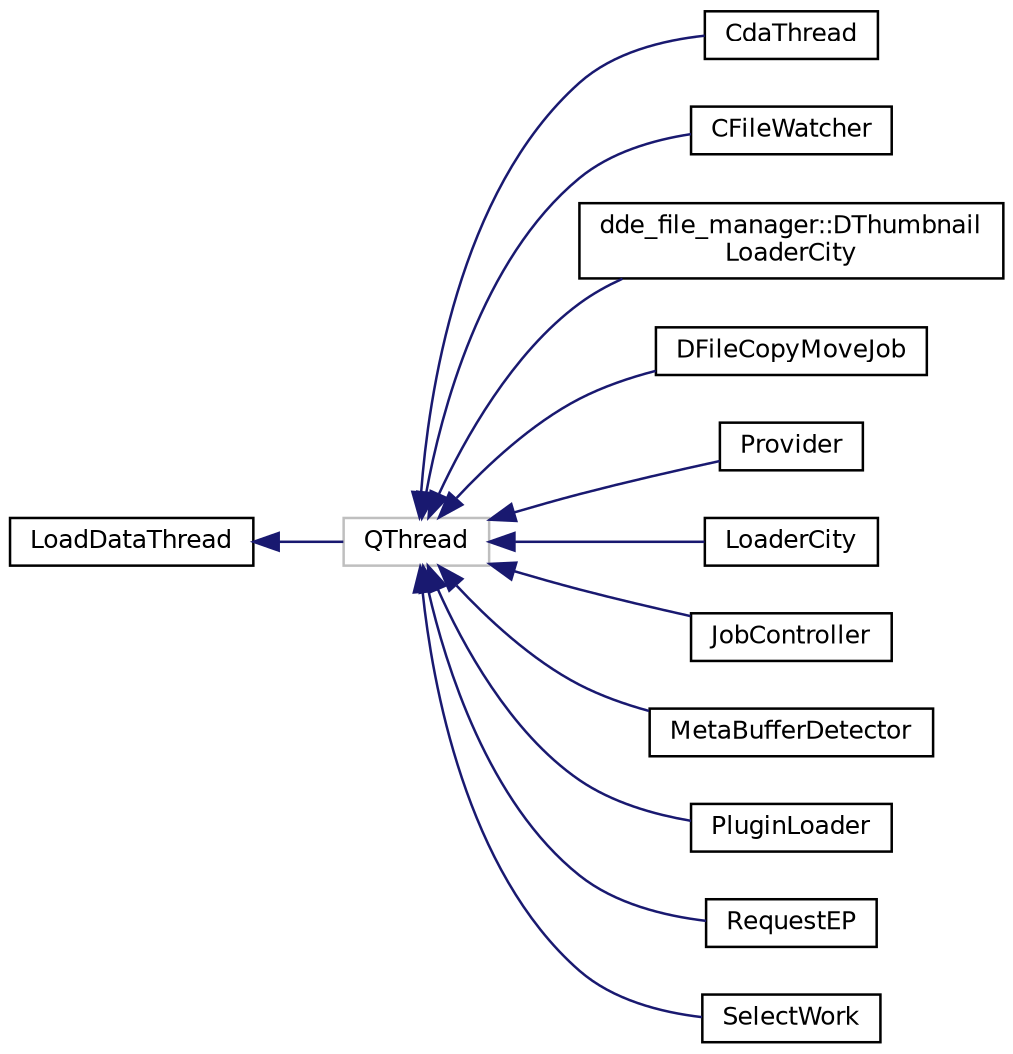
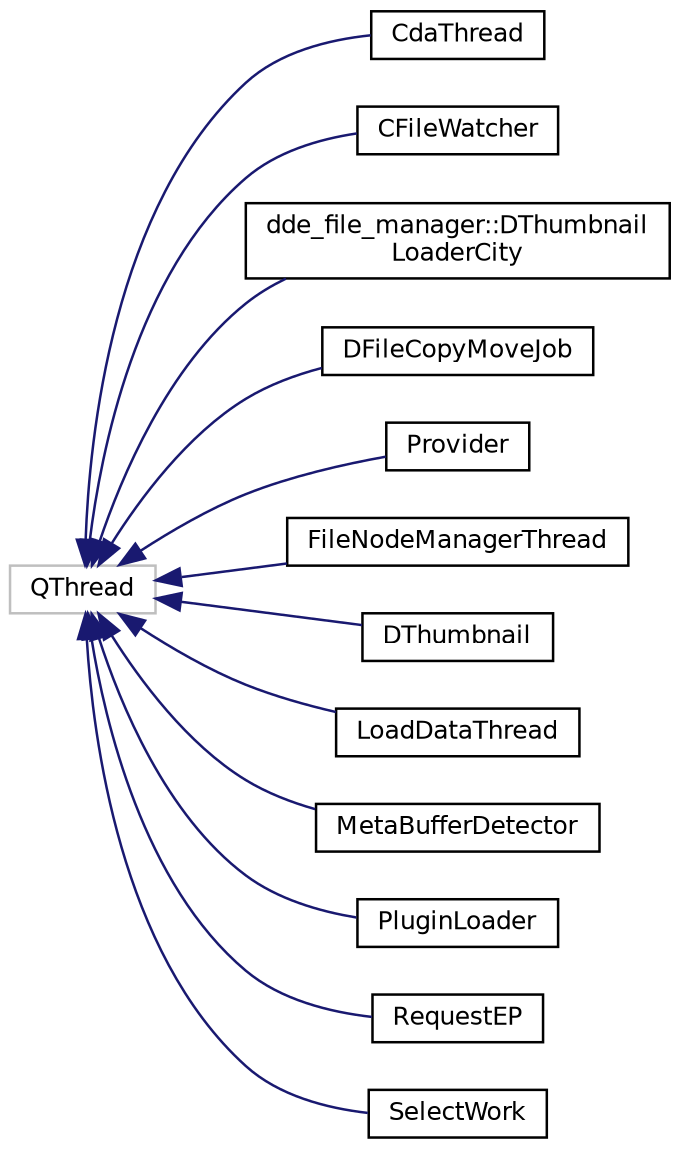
(311, 542) -> (234, 680)
(791, 542) -> (458, 542)
(791, 637) -> (458, 637)
